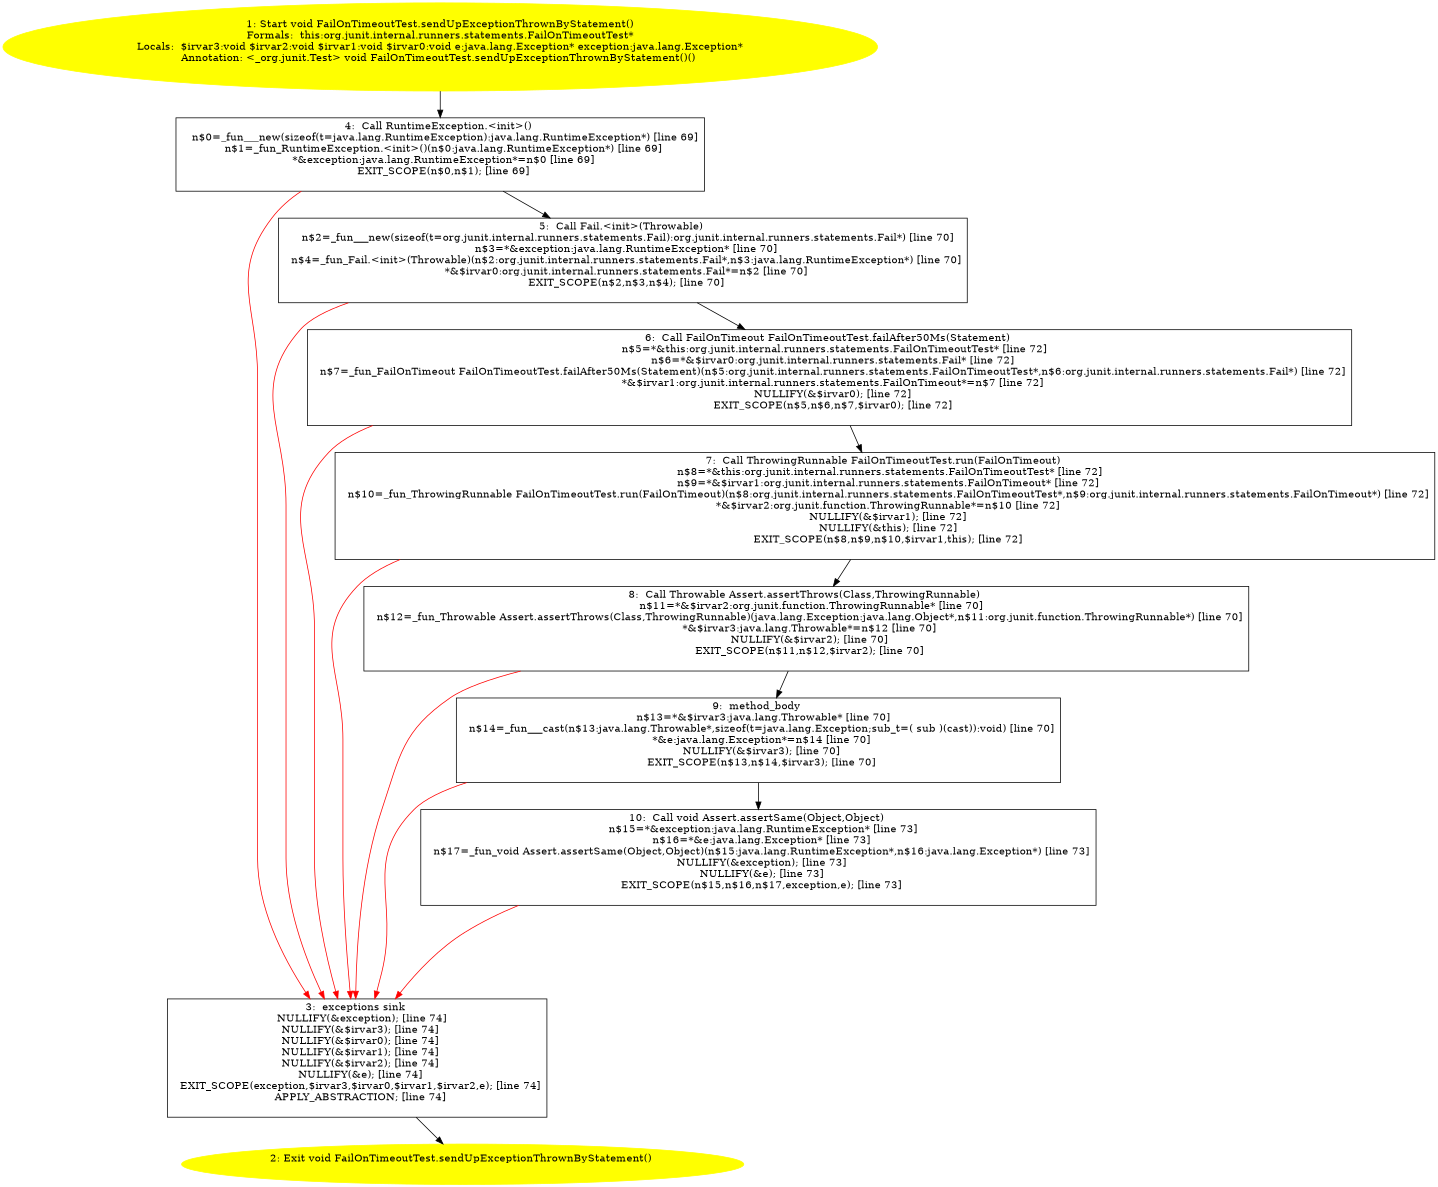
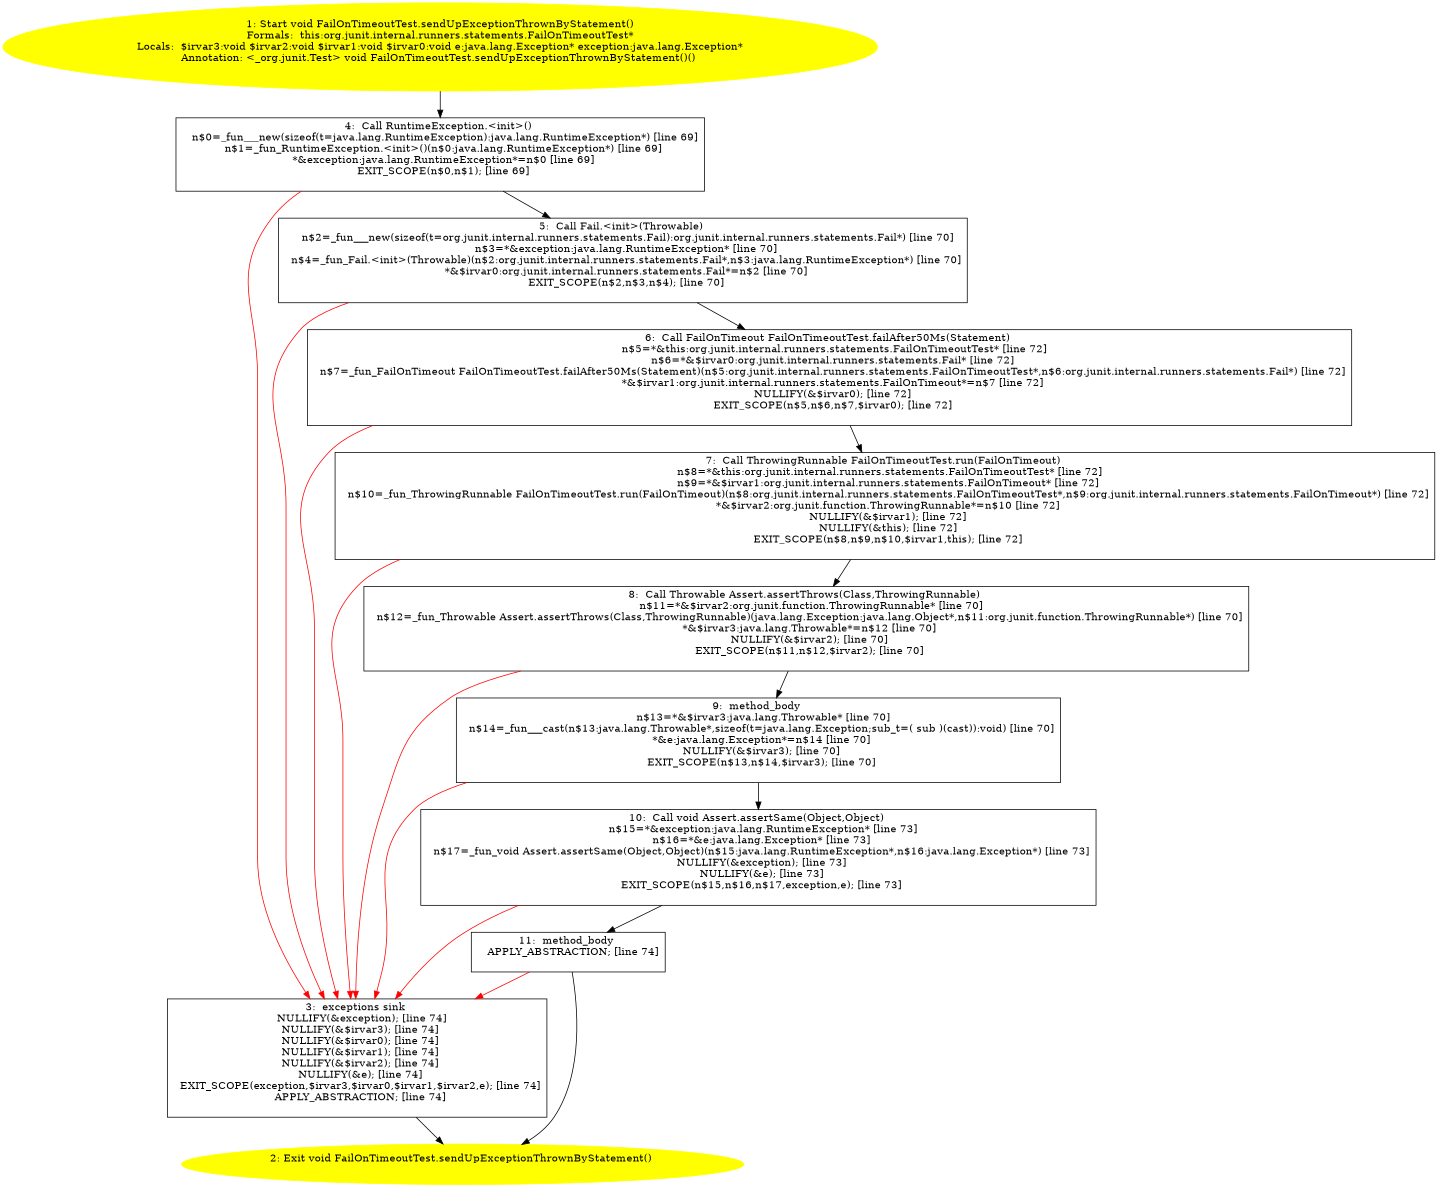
none -> (568, 952)
